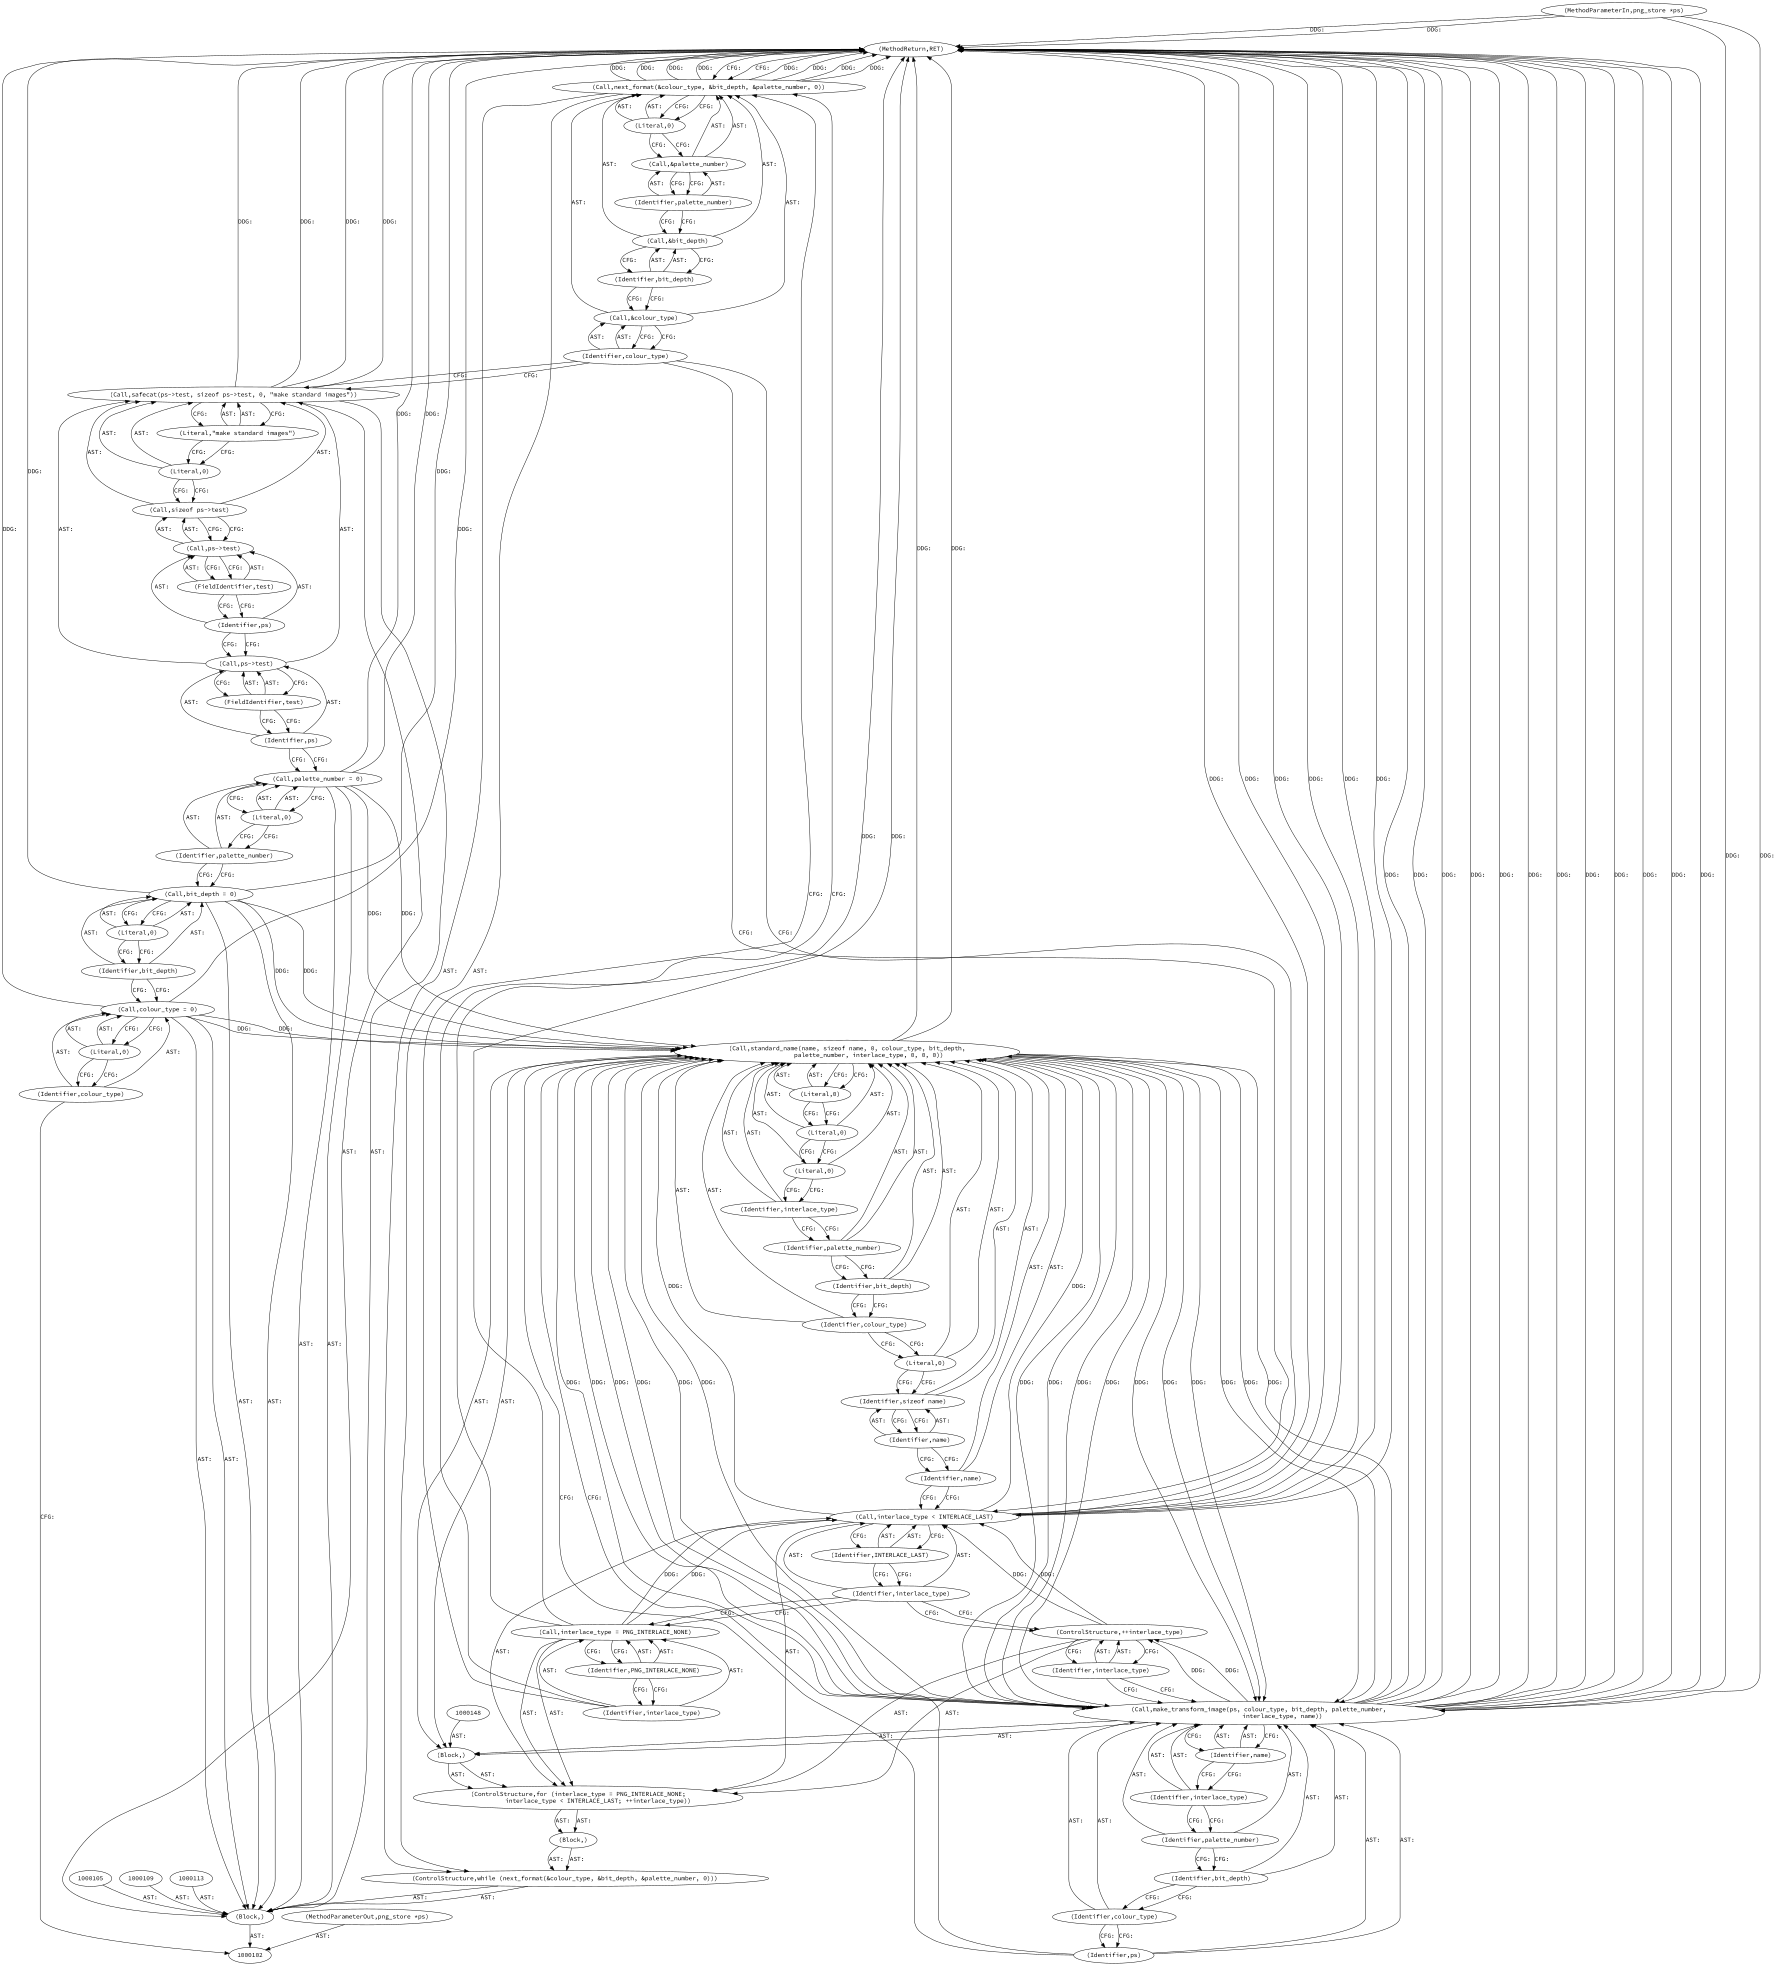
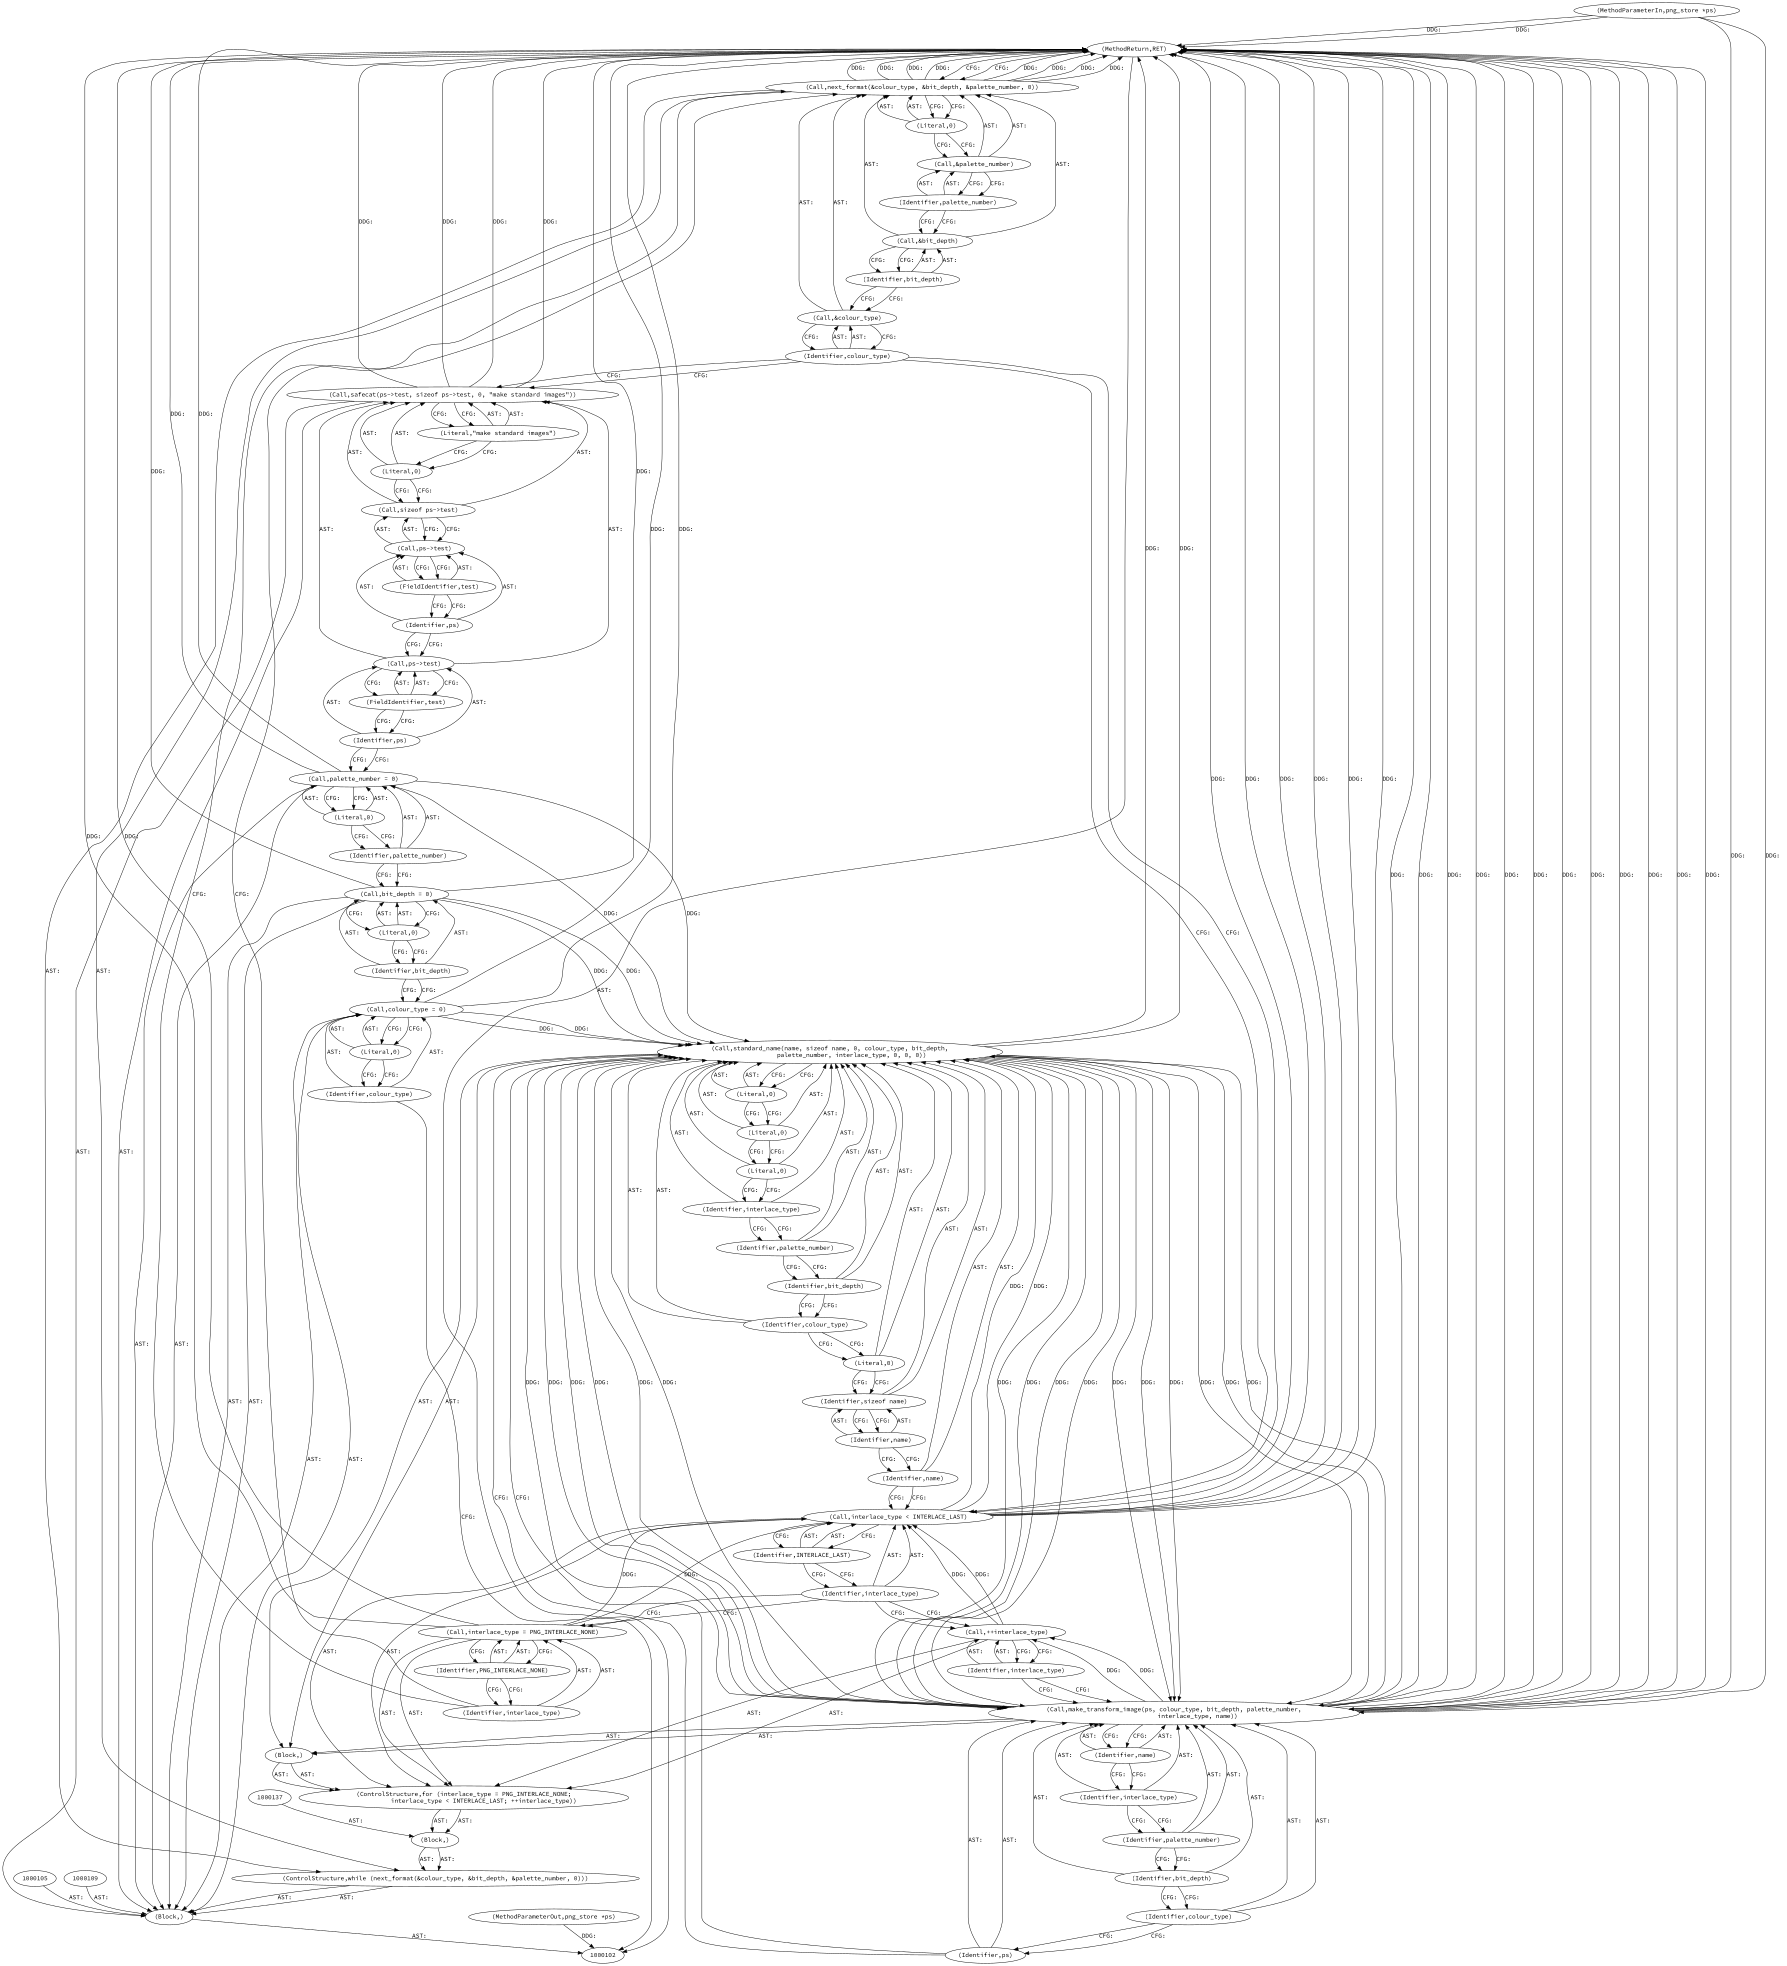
none -> (633, 935)
(1120, 1632) -> (1007, 1632)
(468, 1713) -> none
none -> (270, 1798)
(191, 1878) -> none
(325, 1936) -> (591, 1936)
